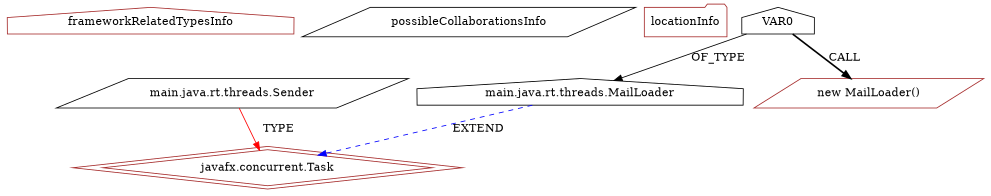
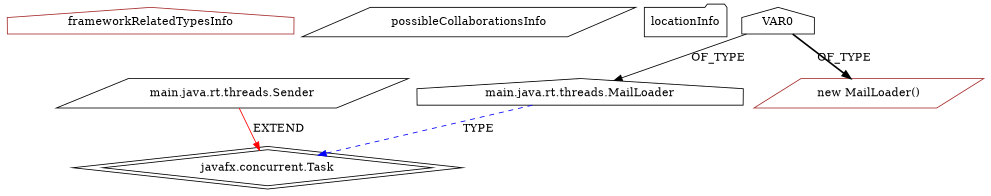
(686, 22) -> (686, 22)
(845, 58) -> (845, 58)
(279, 129) -> (279, 129)
(479, 129) -> (479, 129)
(268, 168) -> (268, 168)
